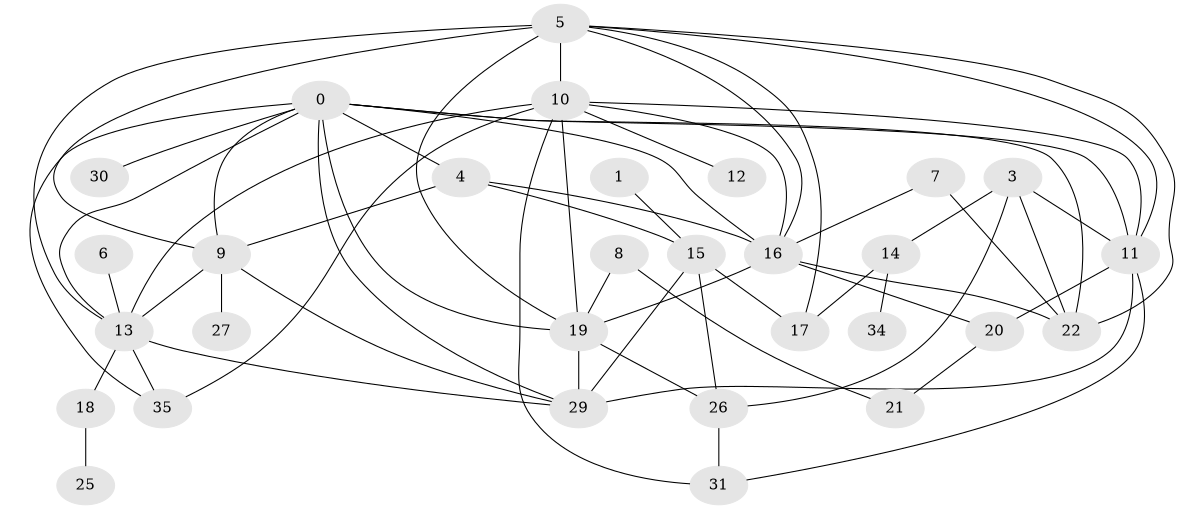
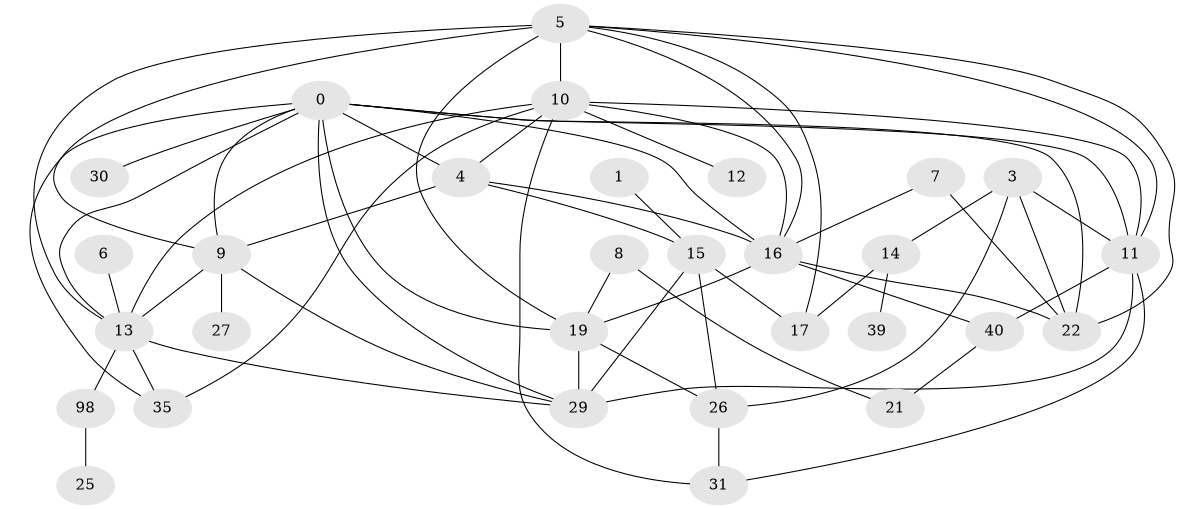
(570, 216) -> (511, 139)
(877, 332) -> (877, 332)
(995, 332) -> (995, 332)
(86, 409) -> (86, 409)
